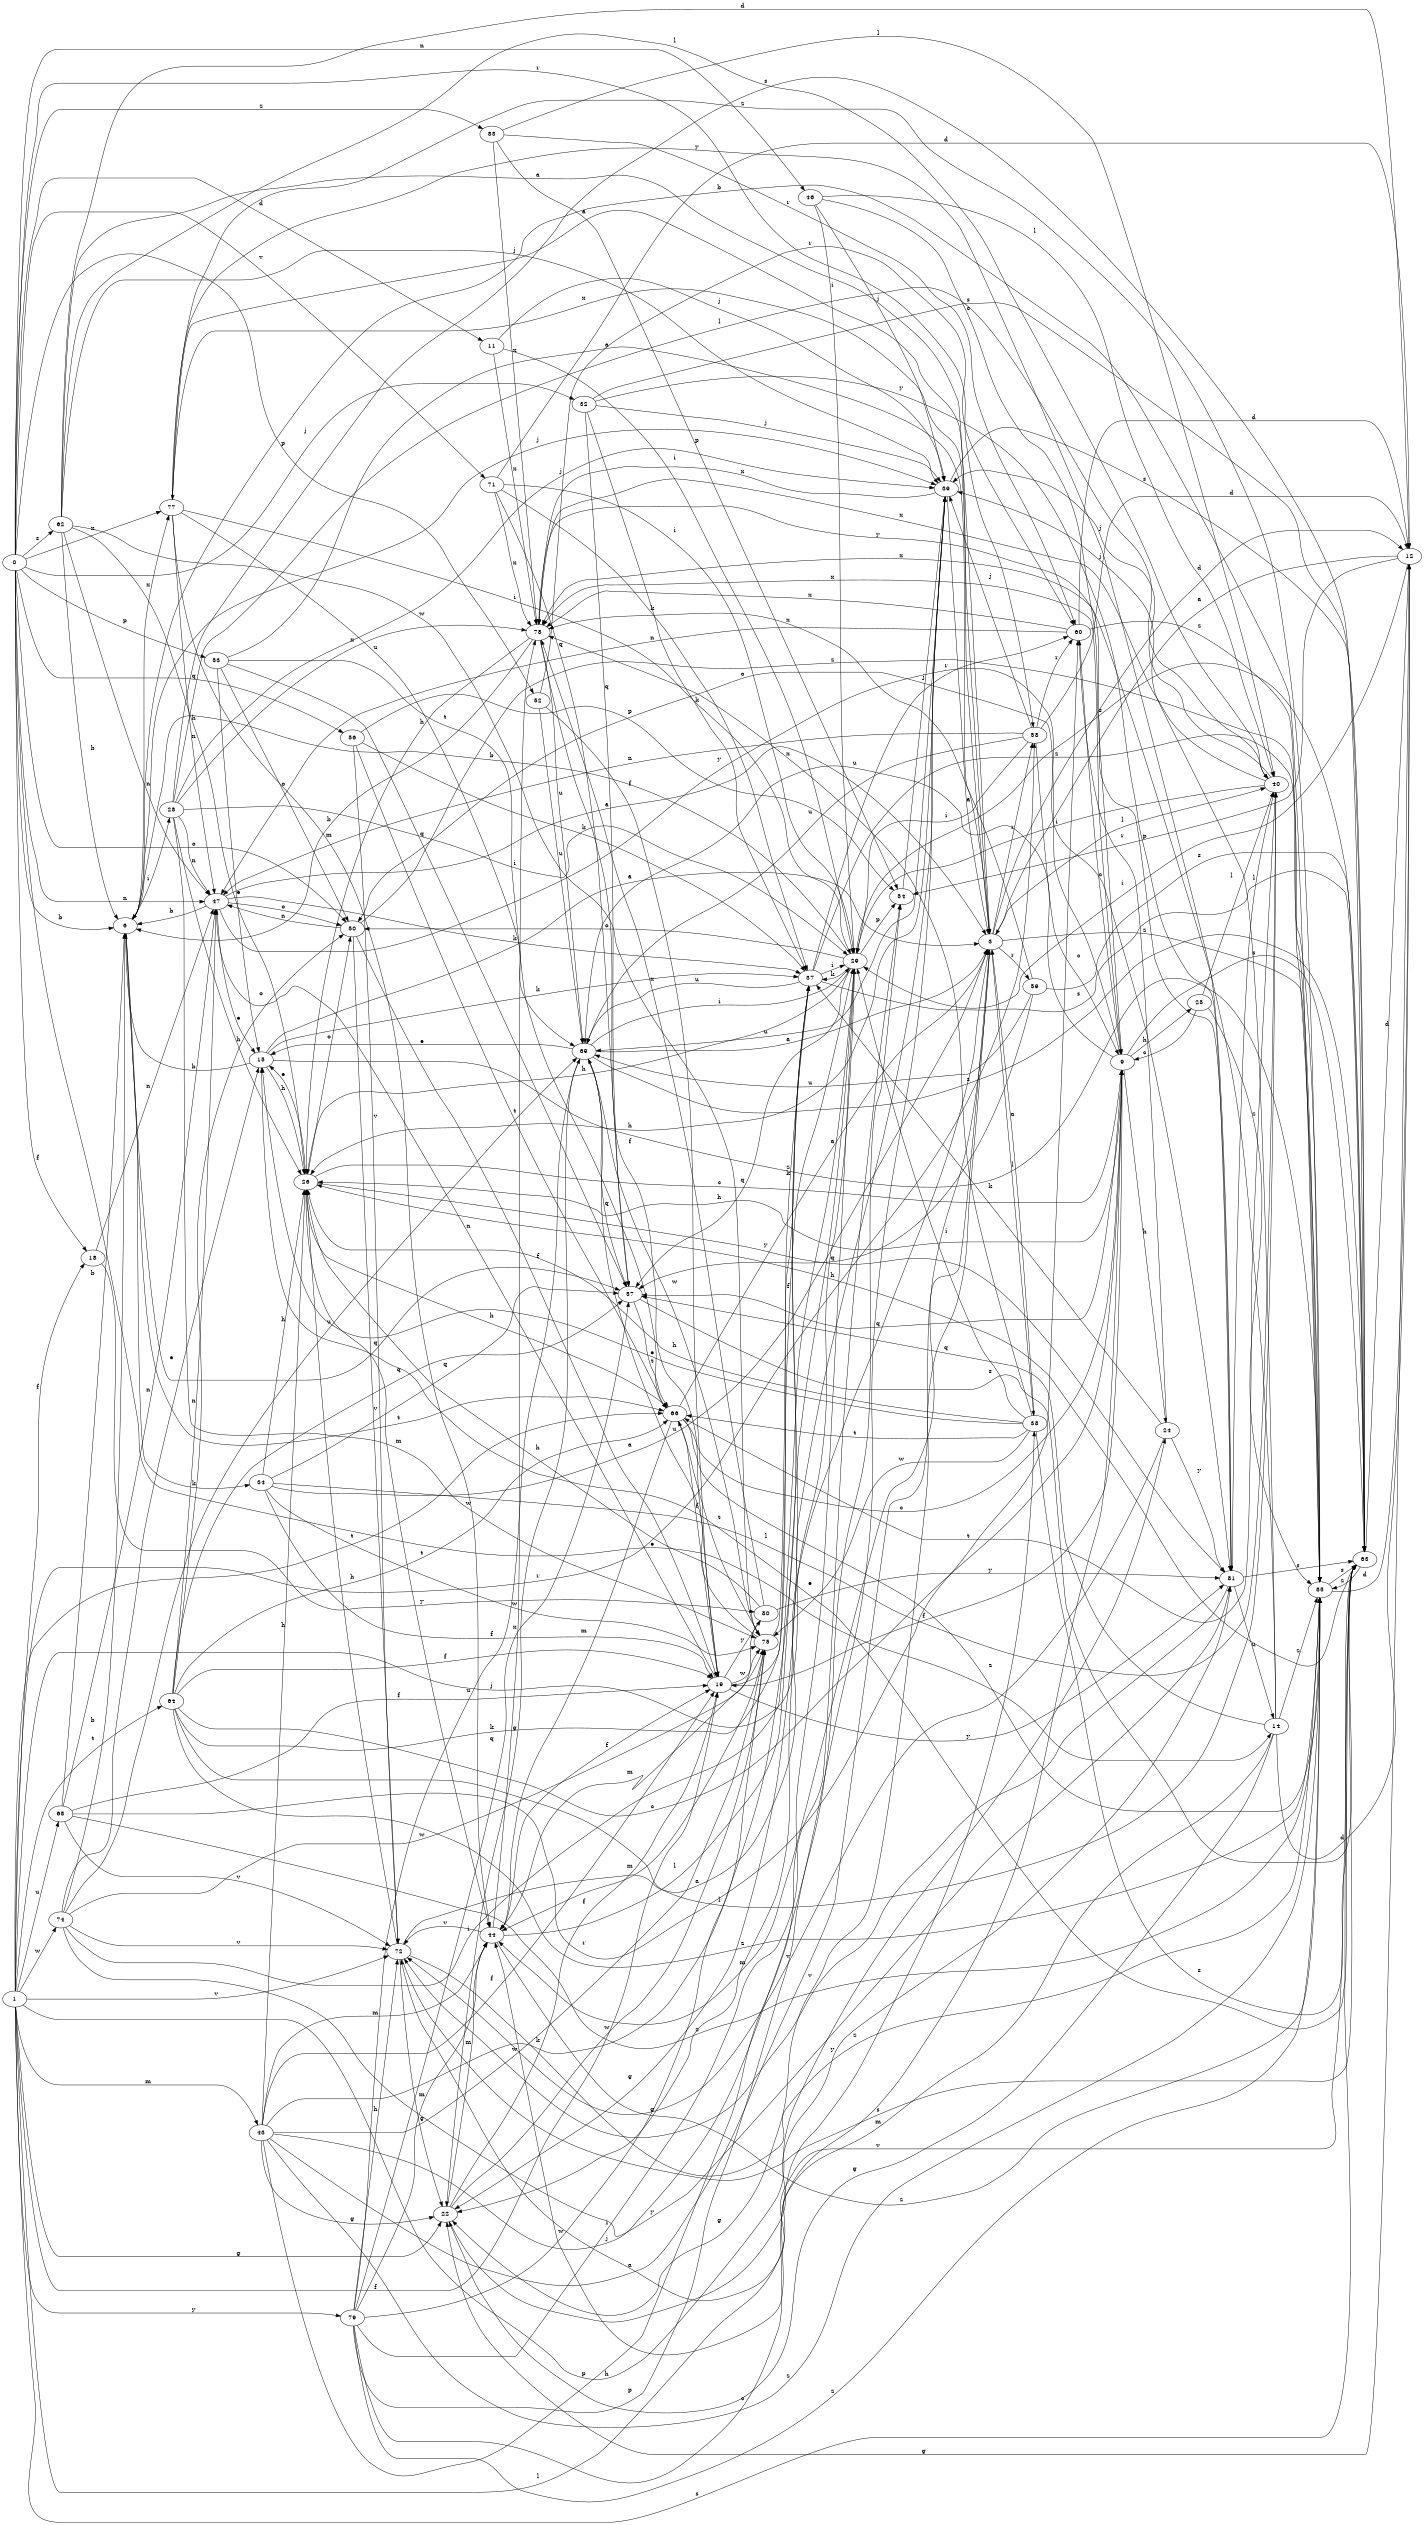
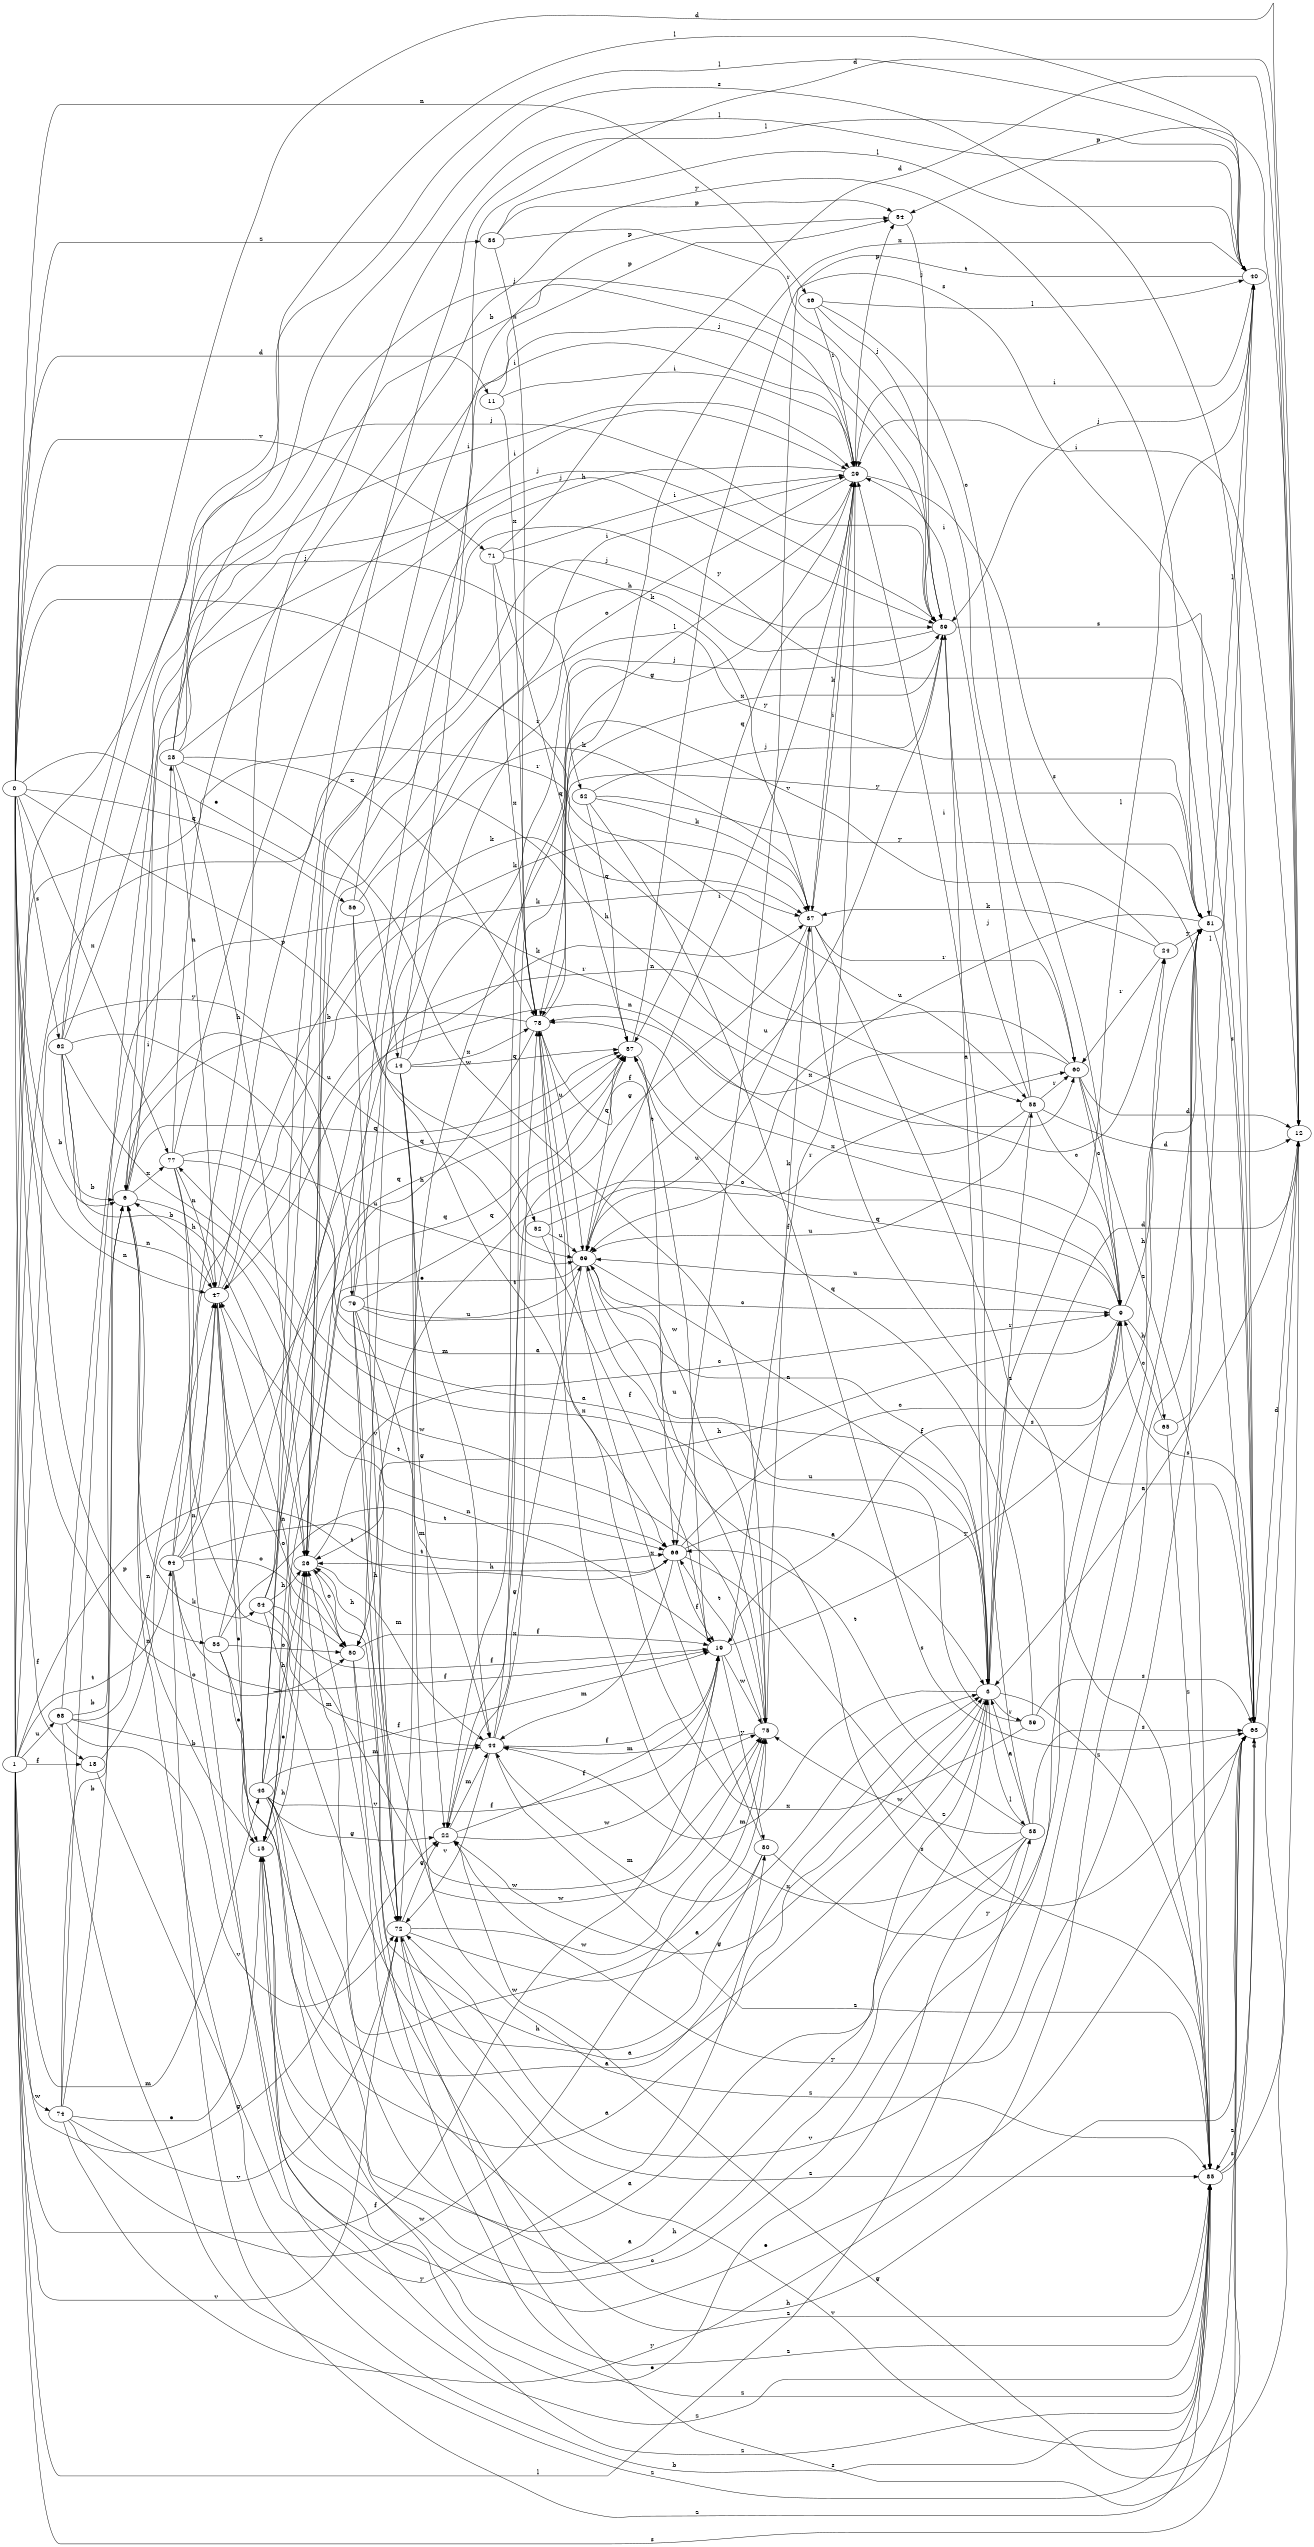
(1199, 1003) -> (1166, 1427)
(1253, 1650) -> (861, 1028)
none -> (642, 1943)
(732, 2113) -> none
